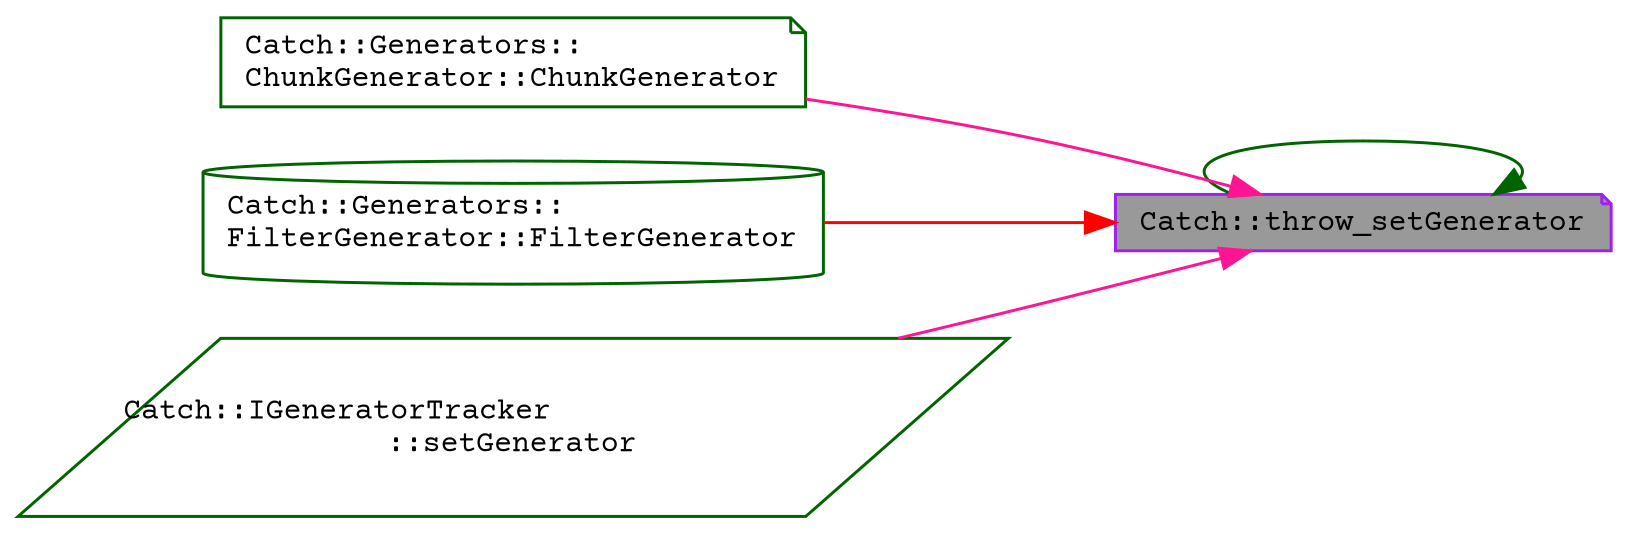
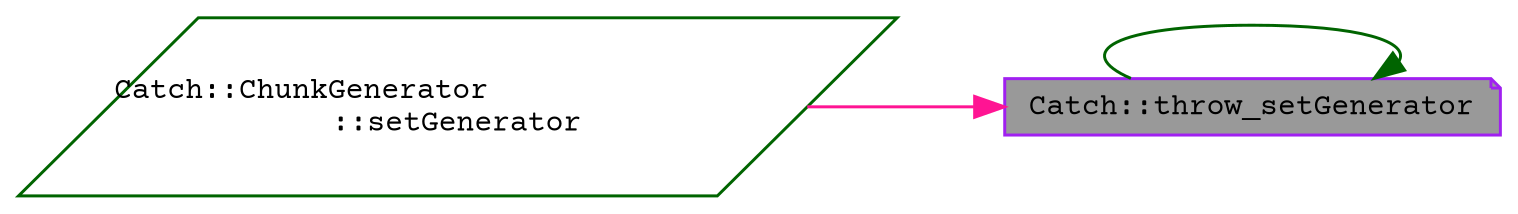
(513, 62) -> none
(513, 223) -> none
(513, 427) -> (458, 107)
